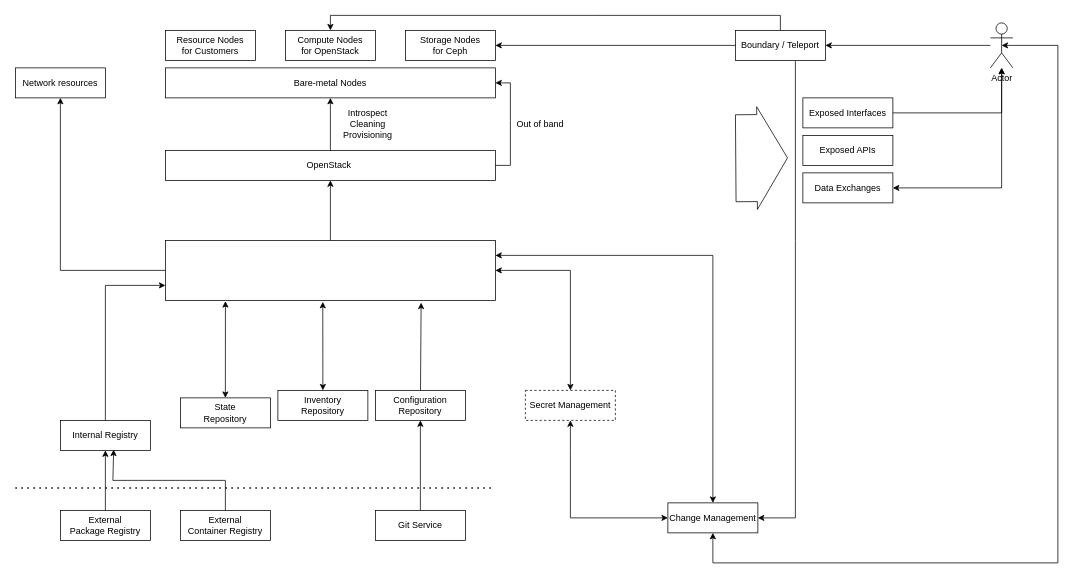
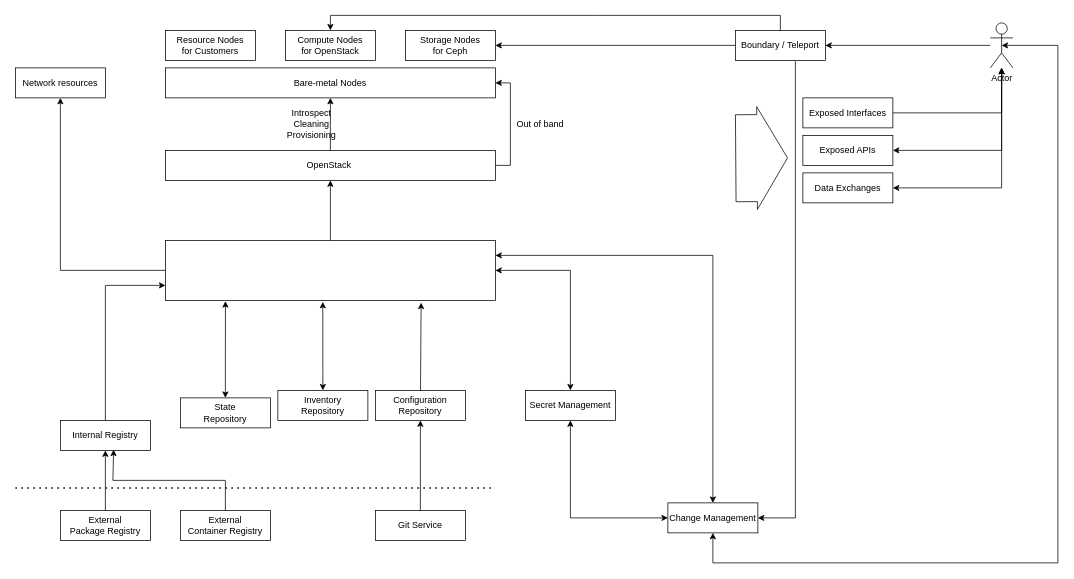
(368, 124) -> (312, 124)
none -> (948, 150)
(570, 405) -> (570, 405)
